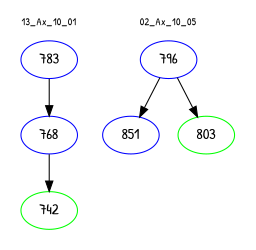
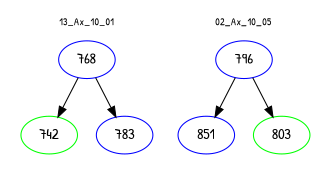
(49, 92) -> (103, 93)
